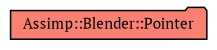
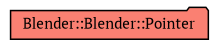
(109, 25) -> (109, 25)
